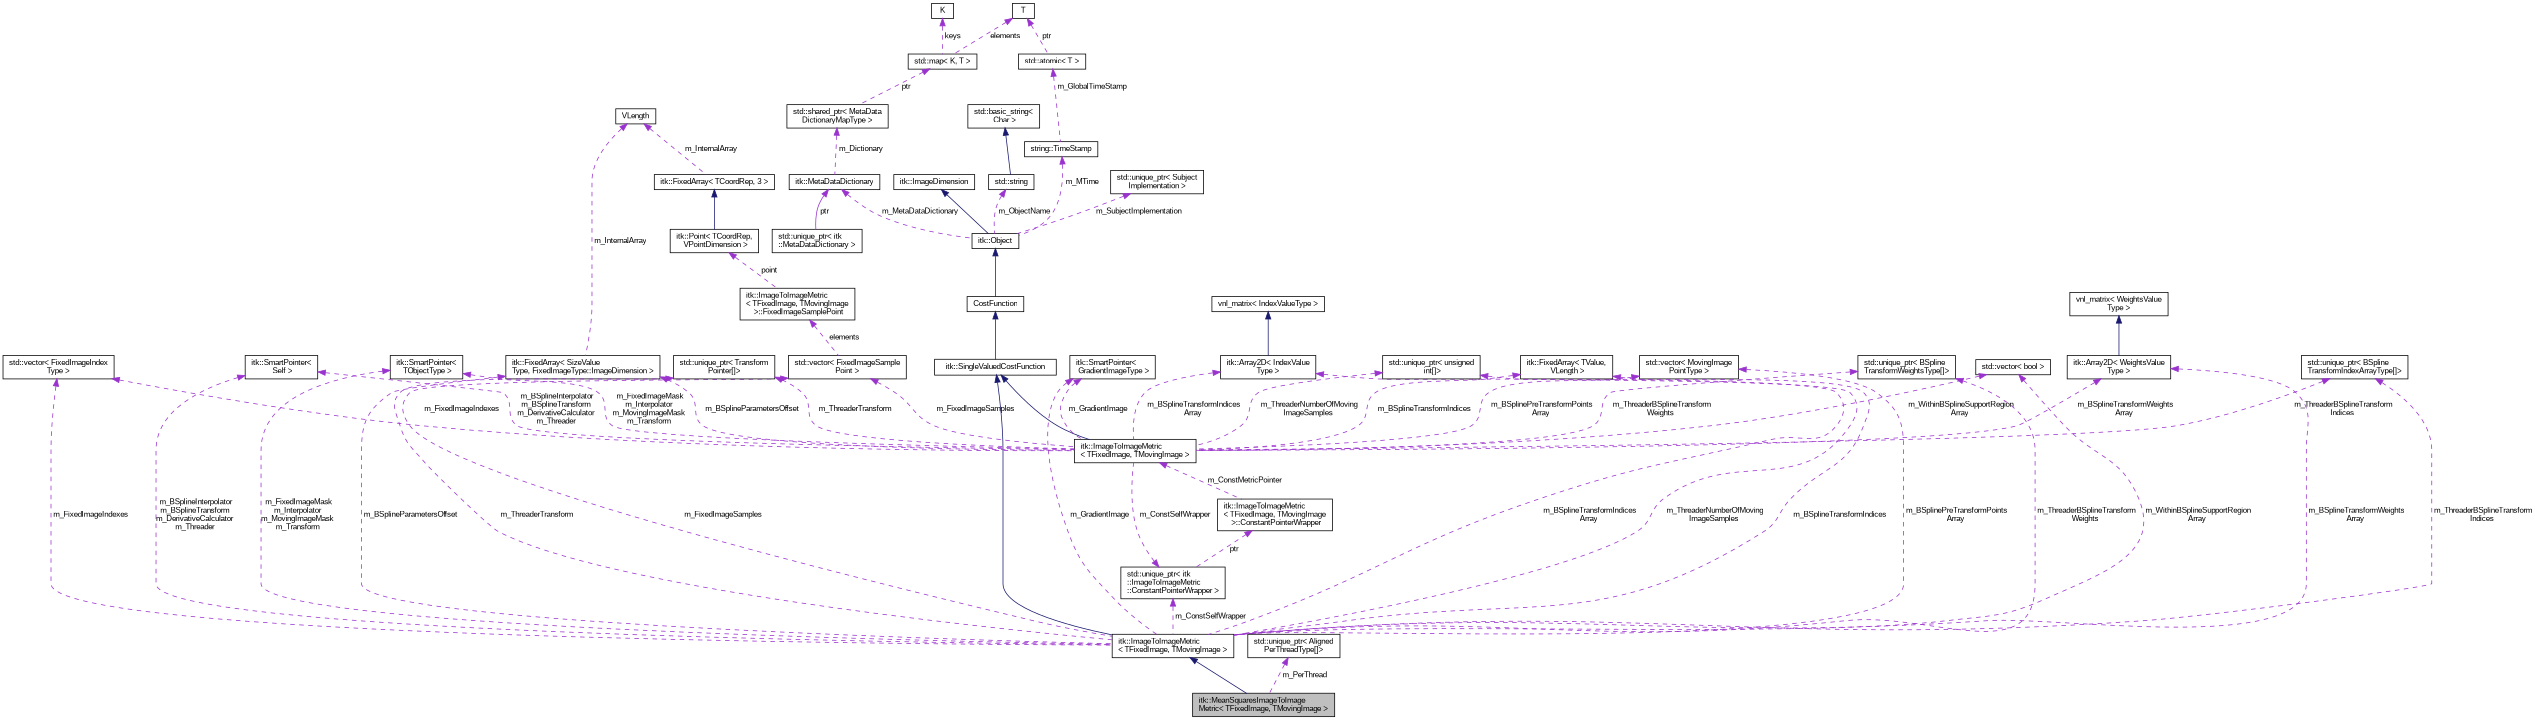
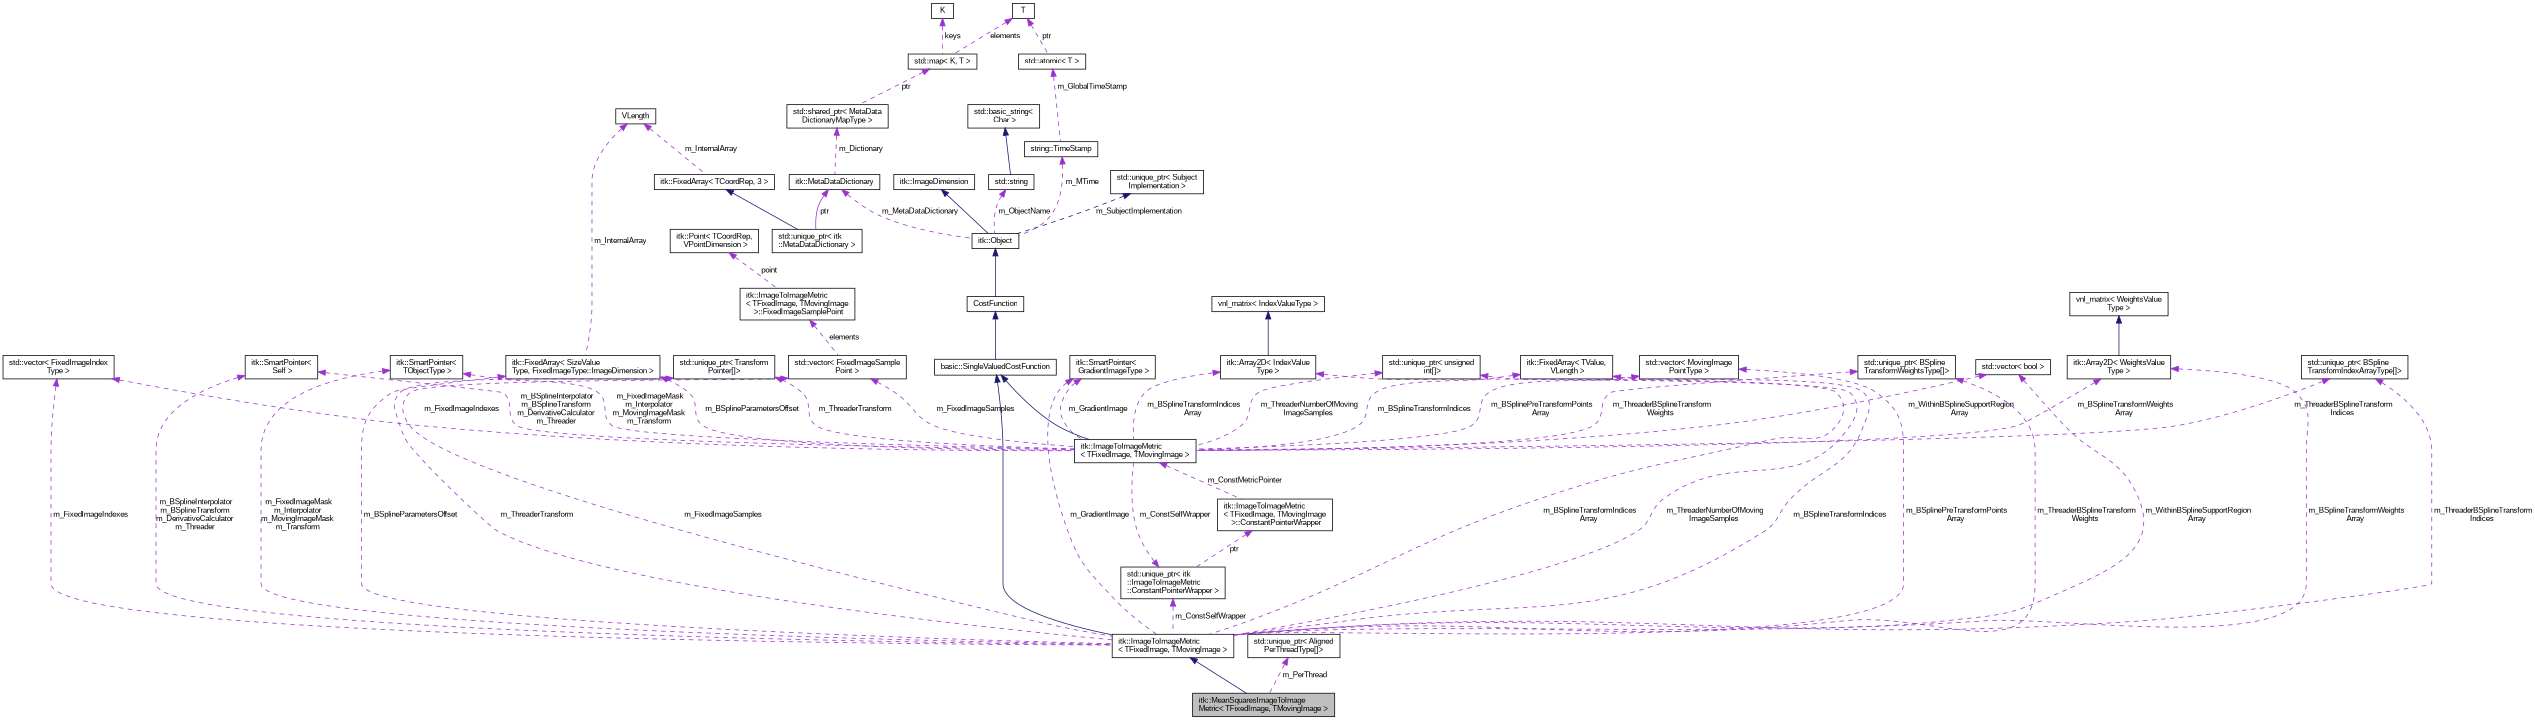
(714, 213) -> (765, 211)
(1070, 216) -> (1070, 216)
(995, 367) -> (995, 367)
